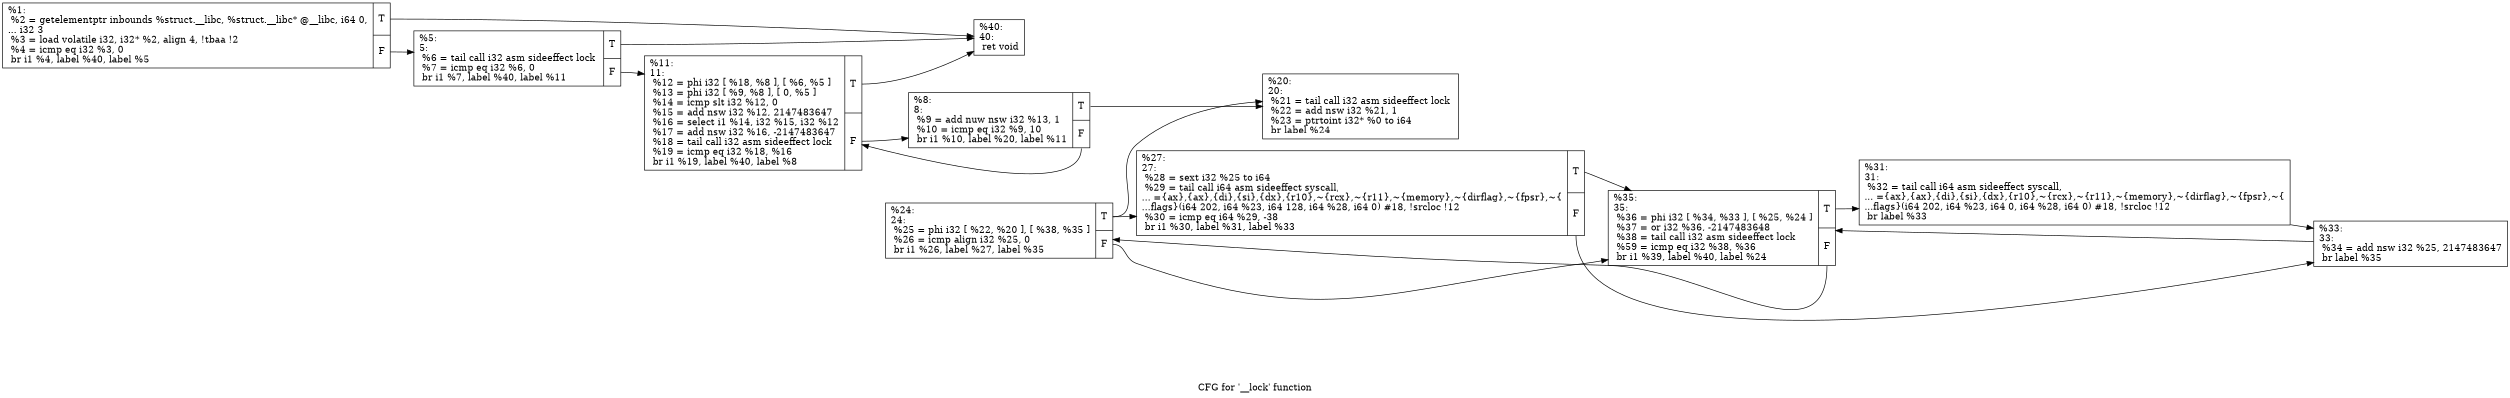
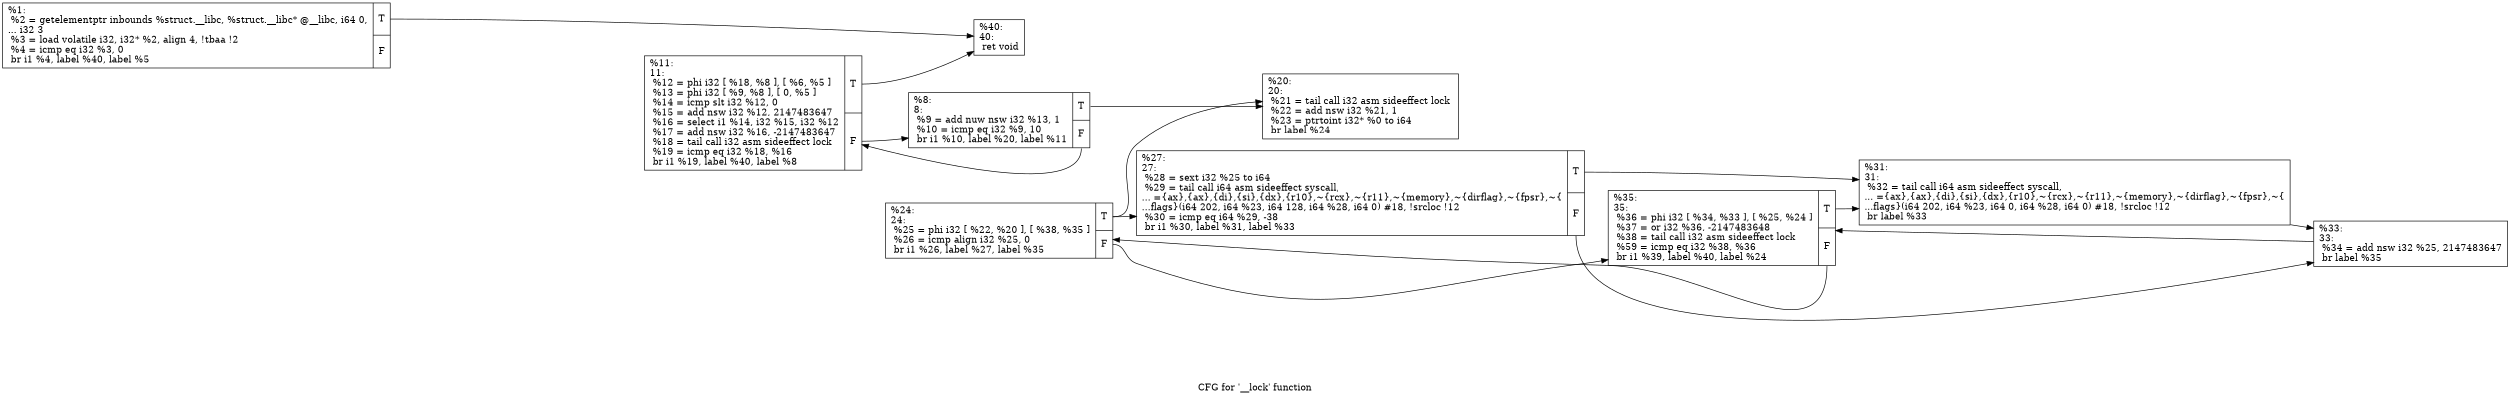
(517, 58) -> none
(1605, 180) -> (1718, 174)
